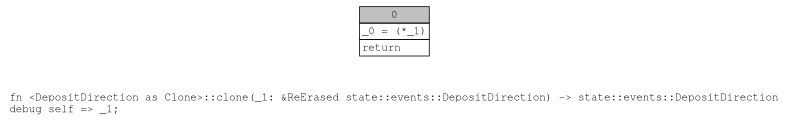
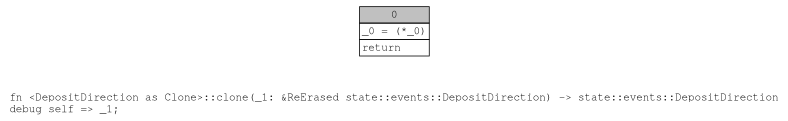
(394, 31) -> (394, 31)
